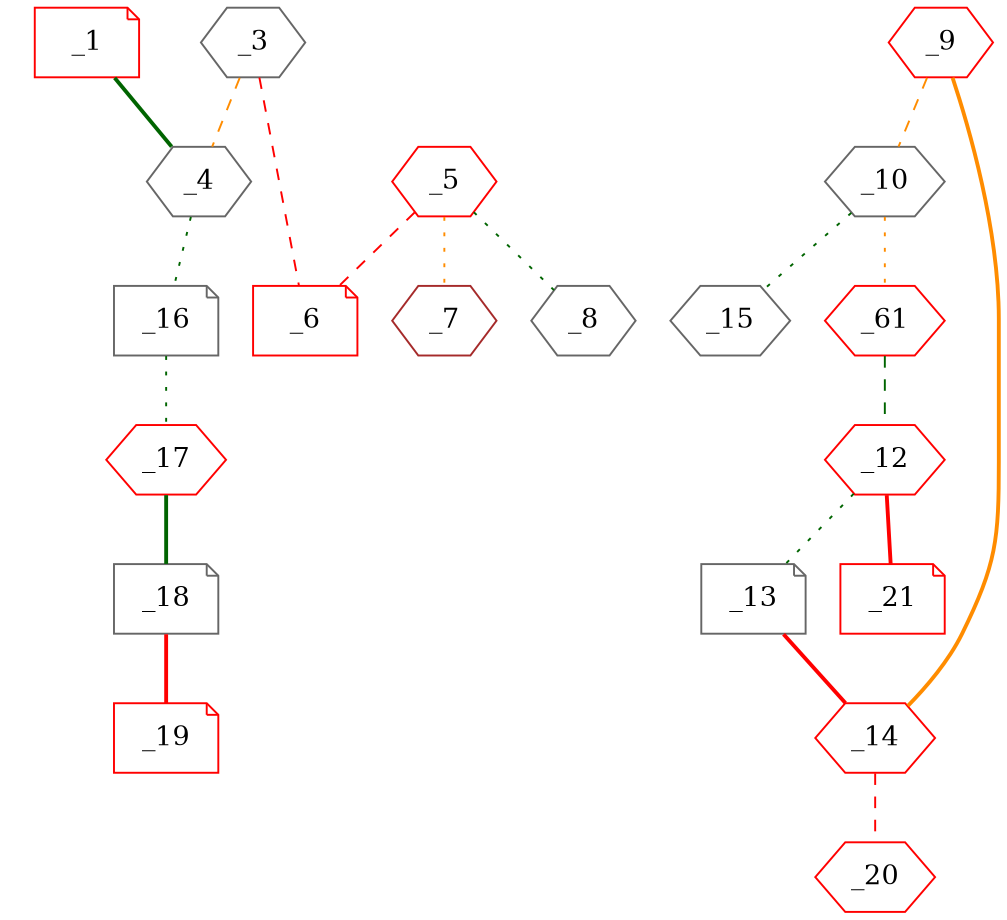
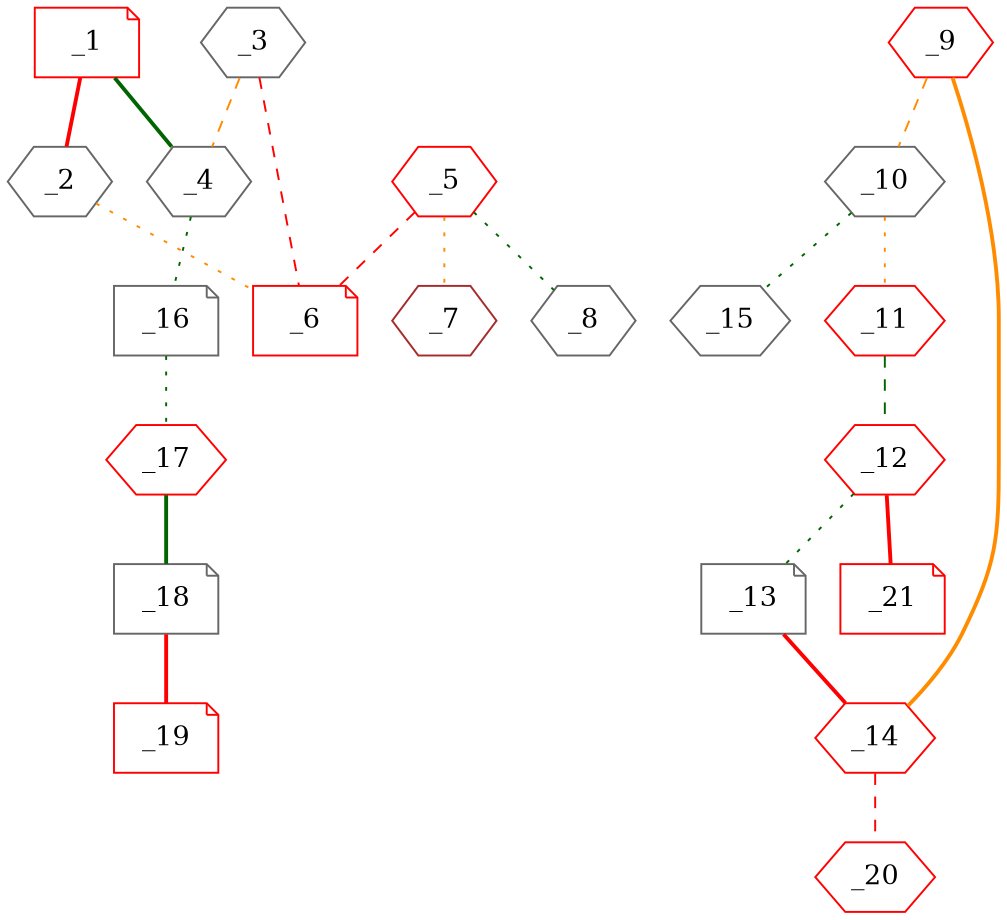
none -> (60, 182)
(885, 321) -> (885, 321)
